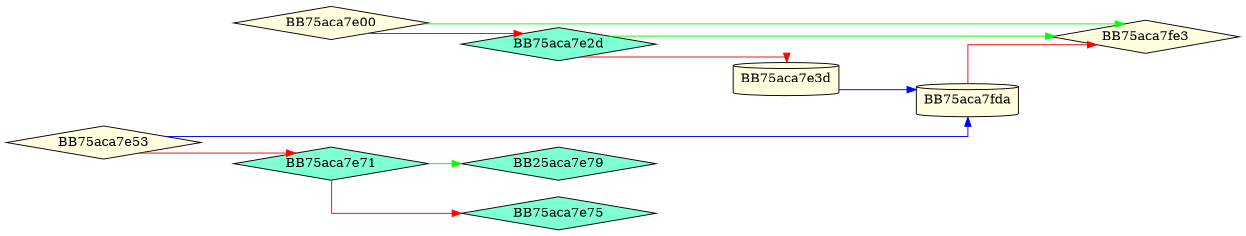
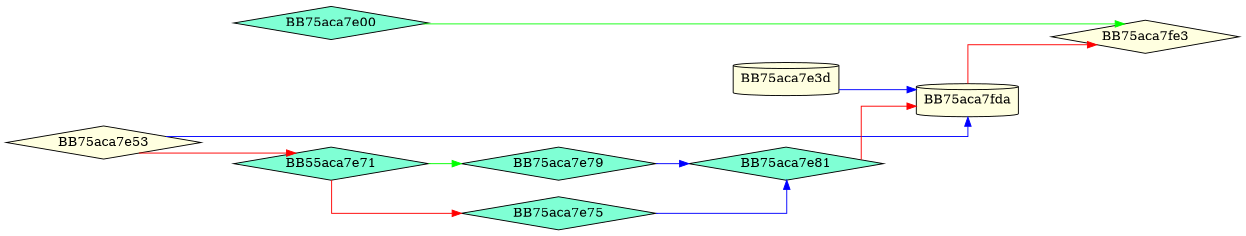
(331, 23) -> (331, 23)
(559, 44) -> none
(331, 164) -> (331, 164)
(559, 164) -> (559, 164)
none -> (786, 164)
